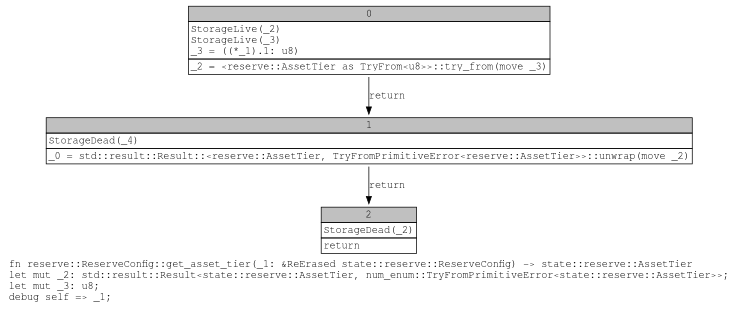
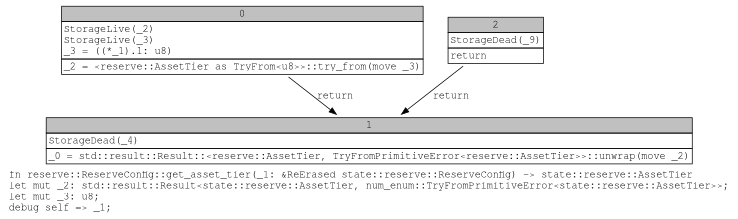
(369, 182) -> (435, 88)
(369, 230) -> (496, 40)
